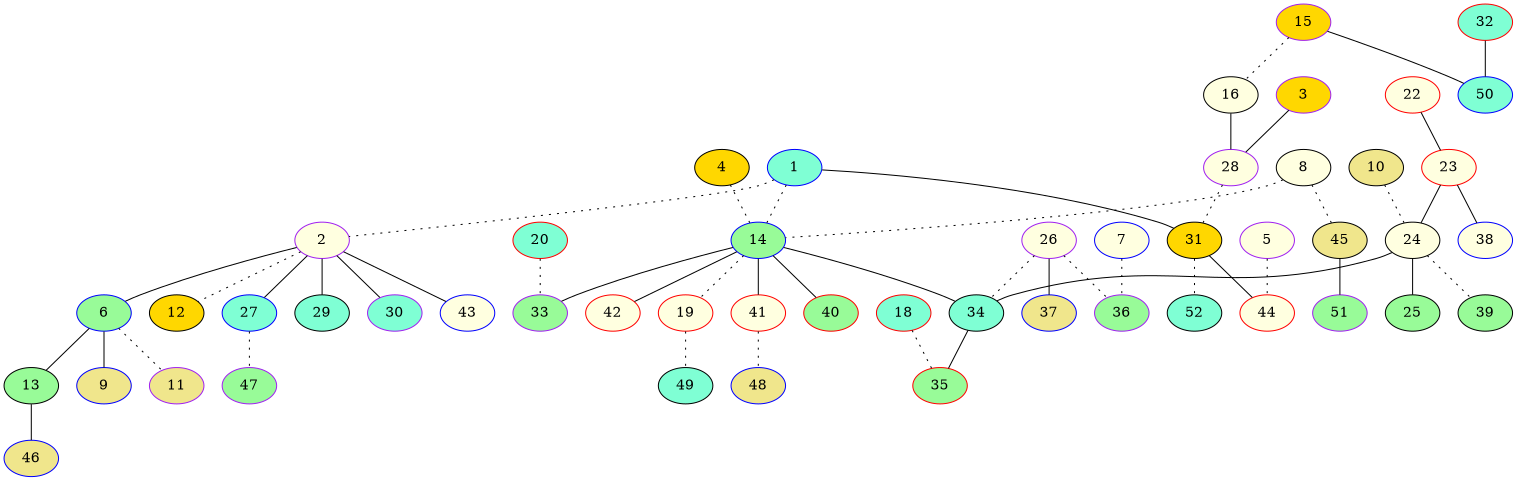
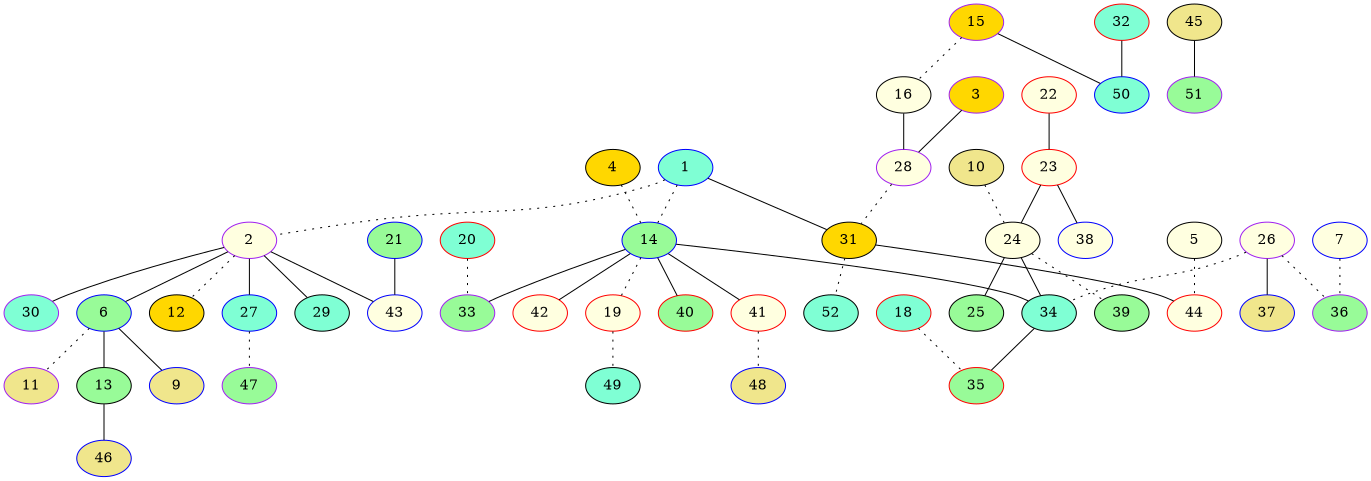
(1304, 168) -> none
none -> (395, 240)
(1267, 240) -> (1195, 240)
